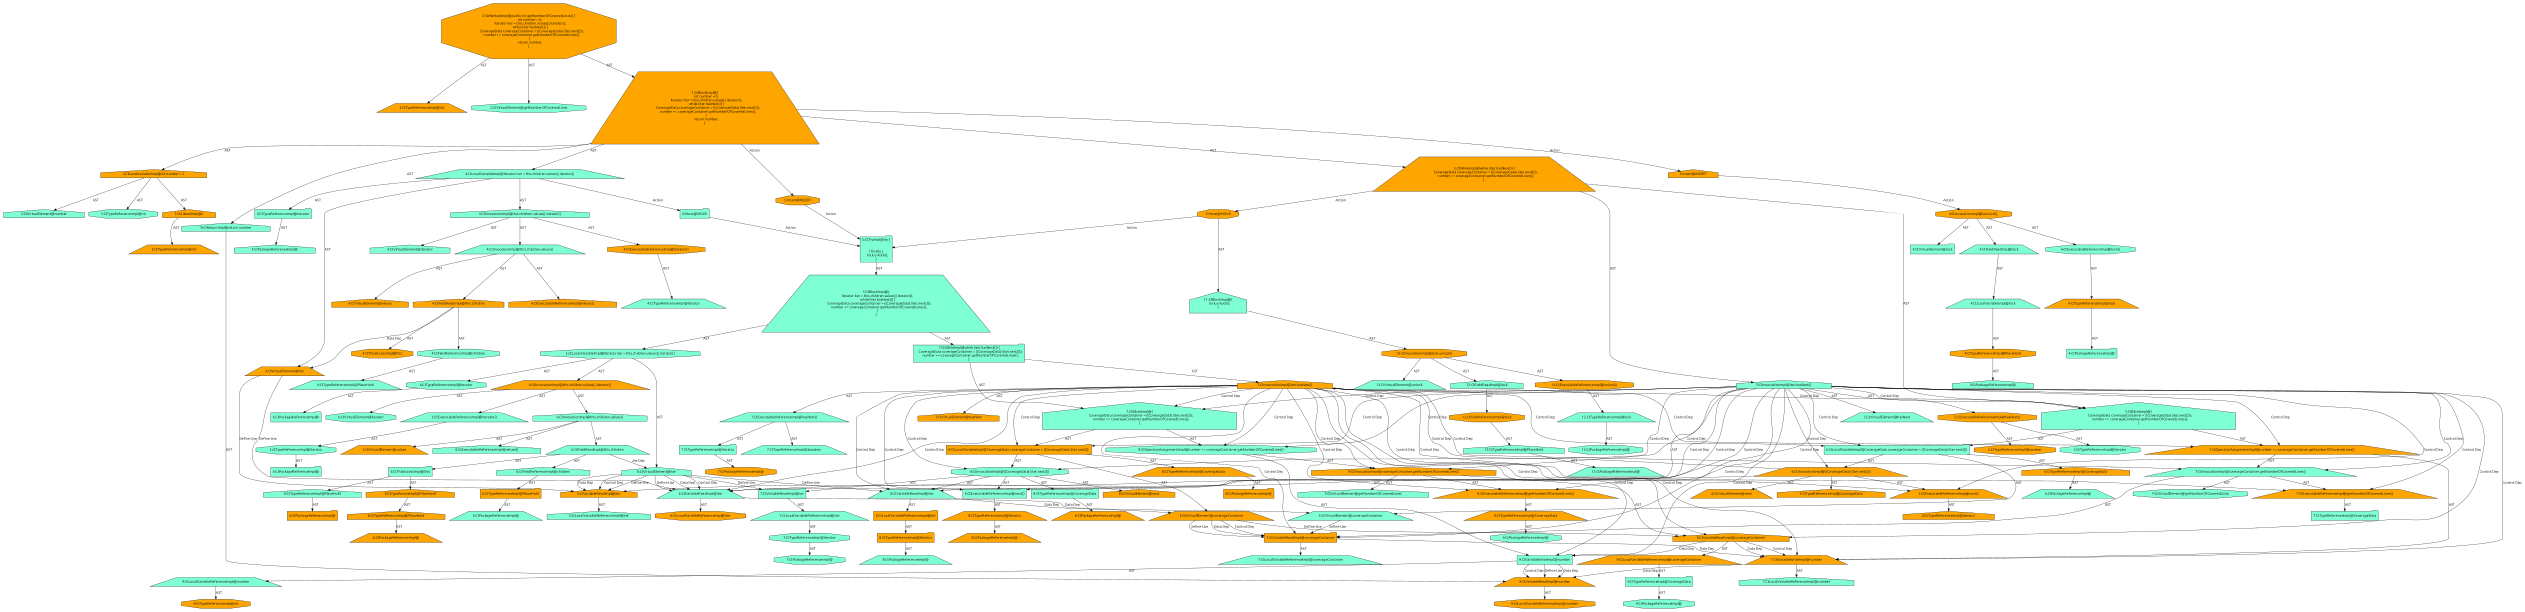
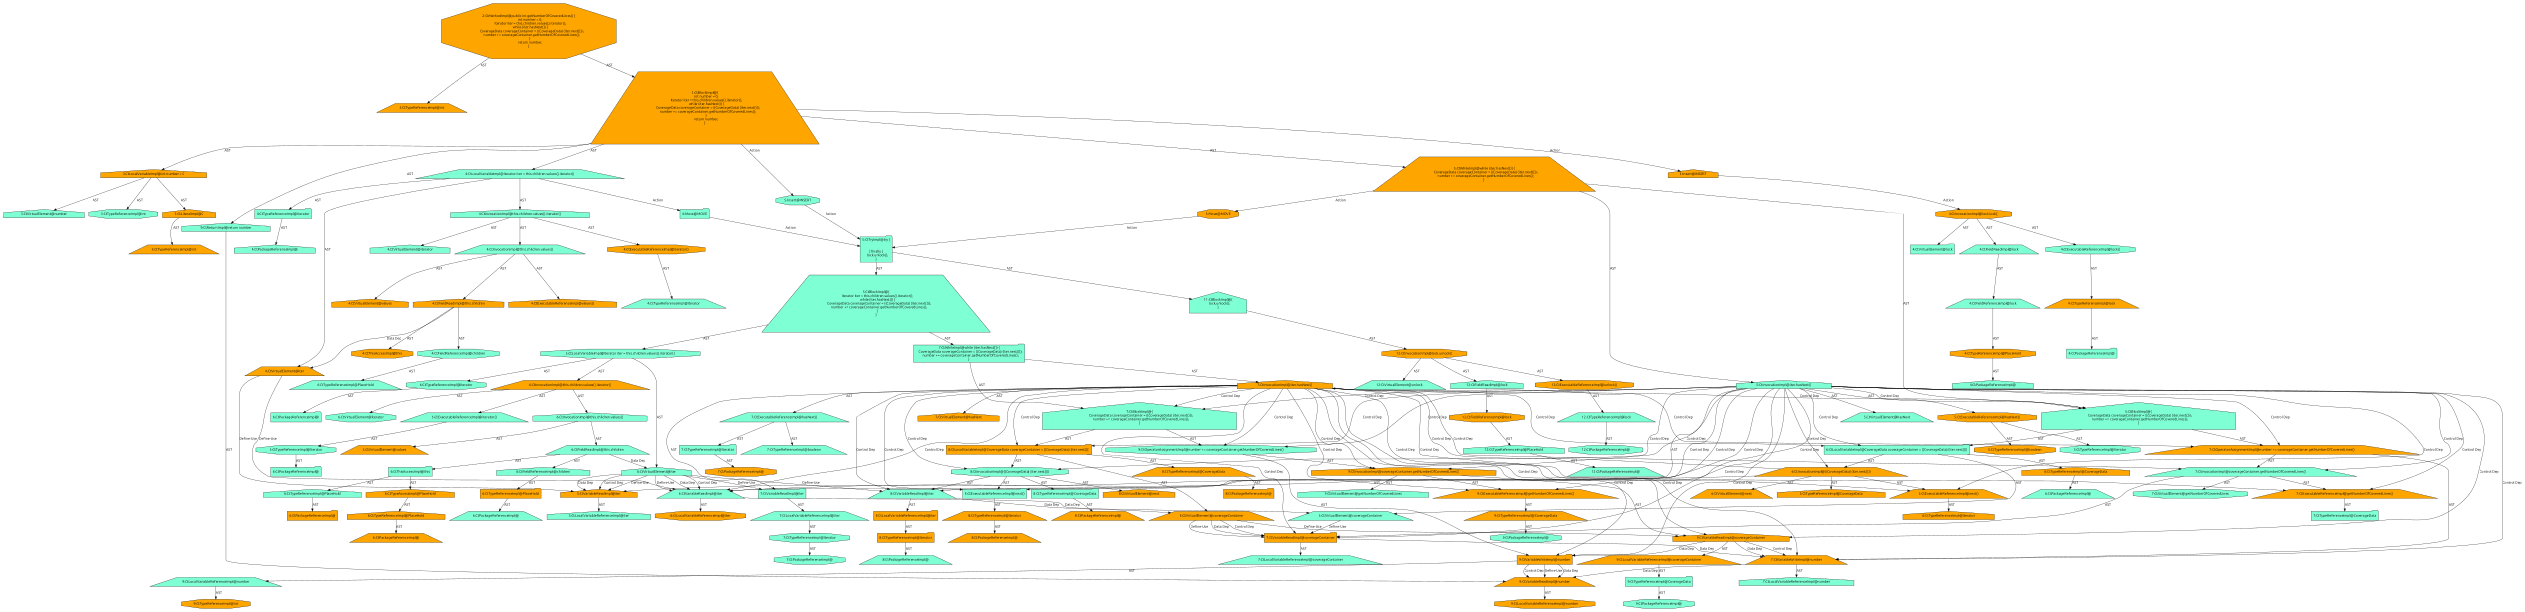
(529, 108) -> none
(798, 200) -> (798, 200)
(1218, 254) -> (1041, 276)
(1993, 304) -> (1993, 304)
(487, 450) -> none
(638, 461) -> (638, 461)
(891, 483) -> (827, 394)
(1545, 560) -> (1545, 560)
